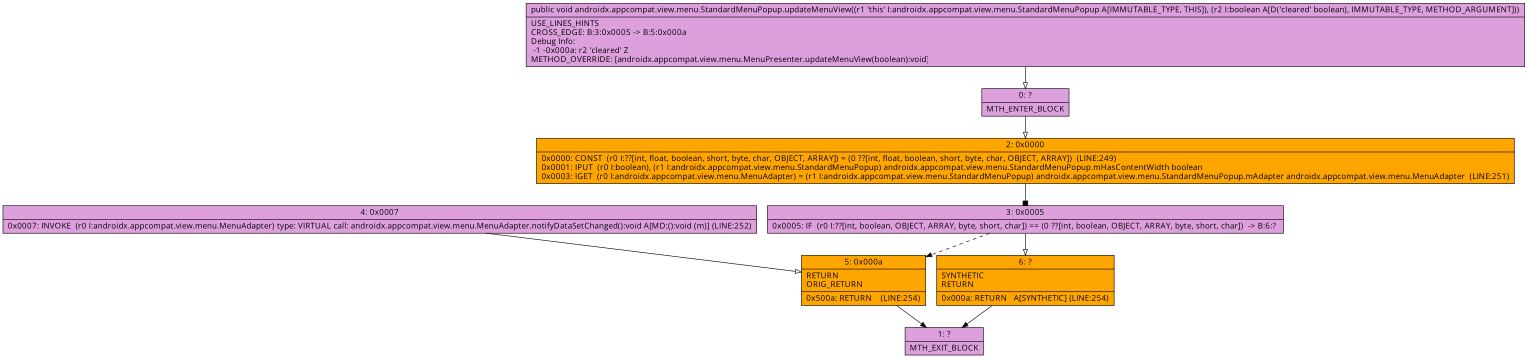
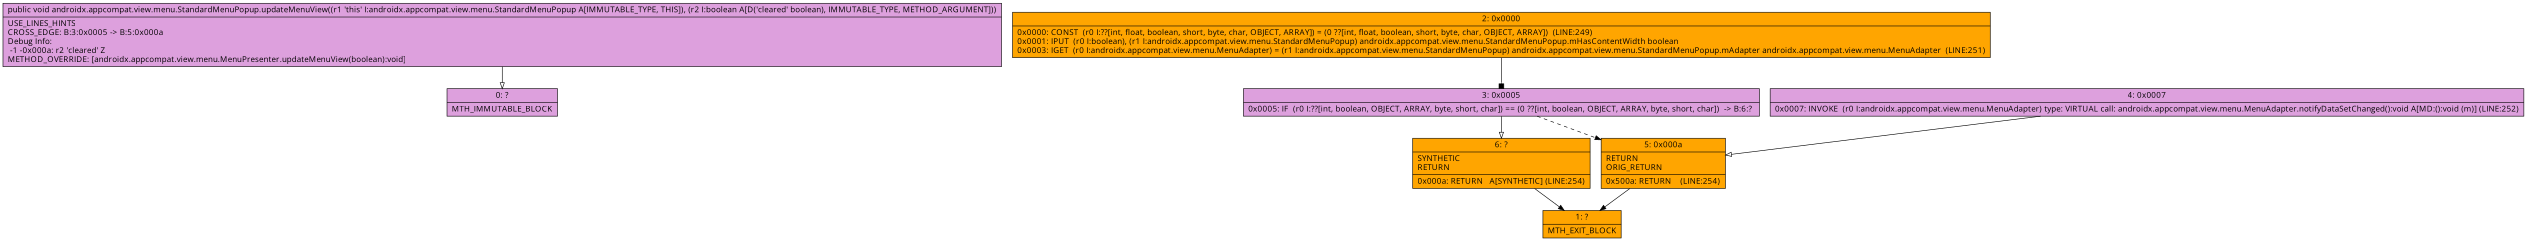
(1025, 109) -> (502, 109)
(1025, 124) -> none
(944, 341) -> (1582, 224)
